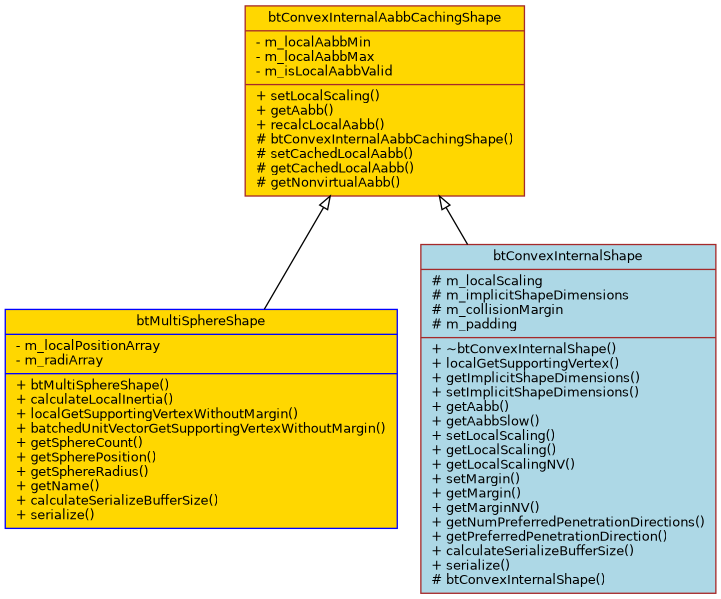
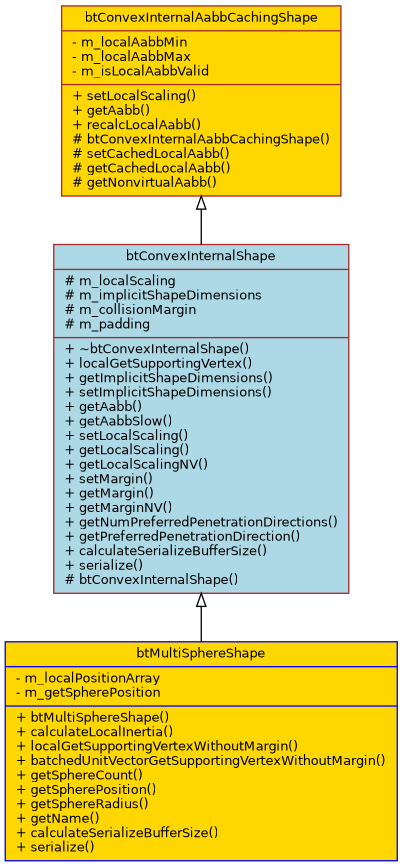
(294, 258) -> (201, 624)
(60, 361) -> (88, 693)
